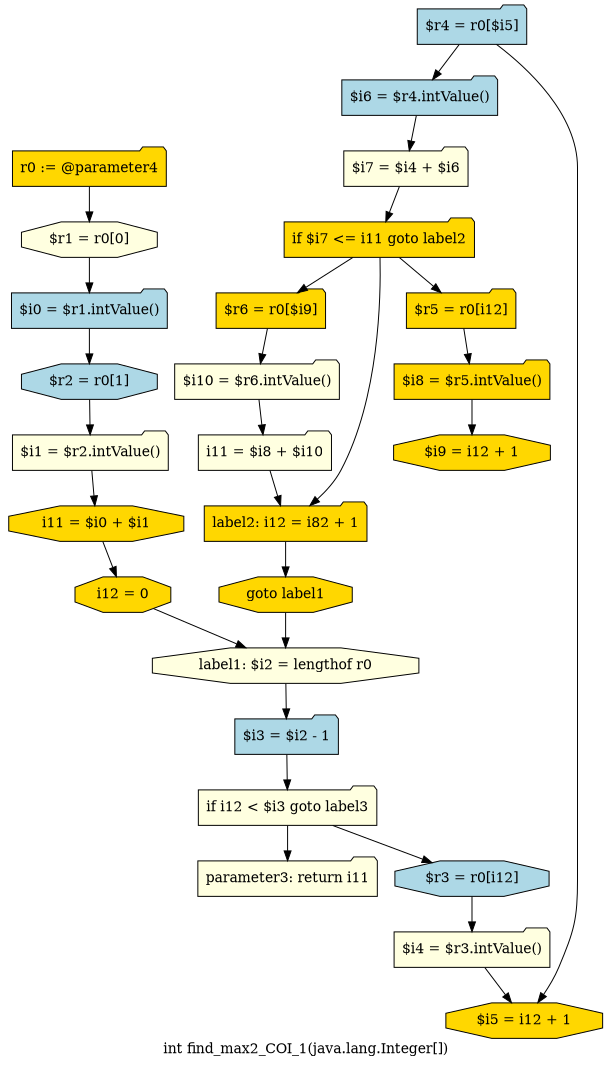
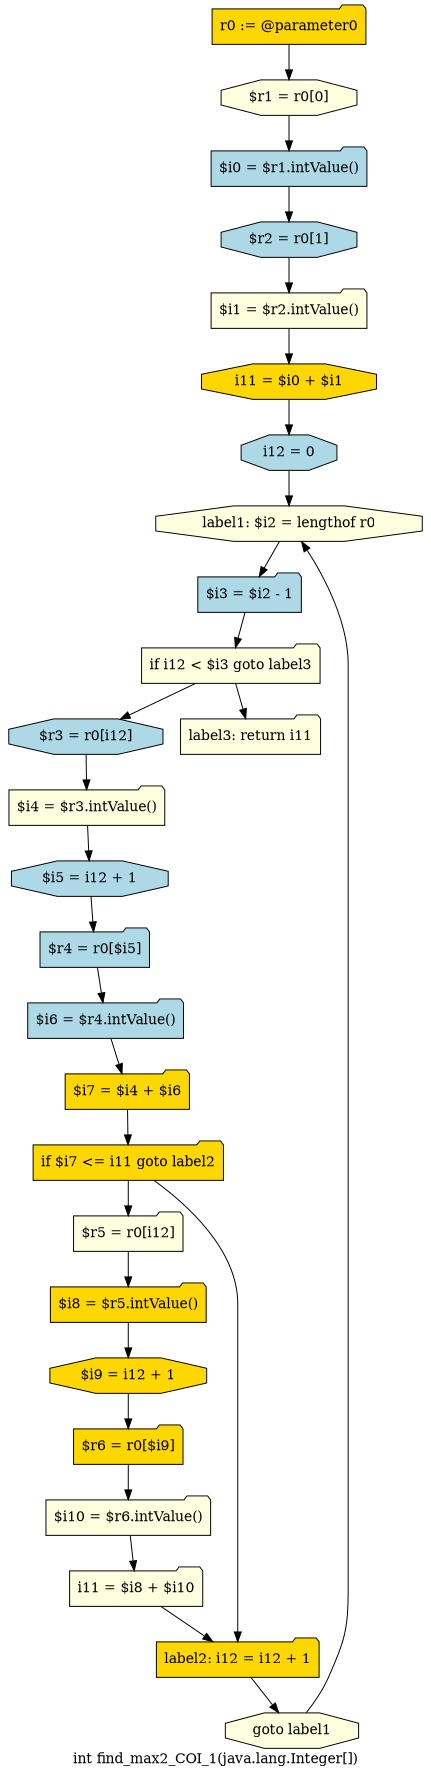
(89, 169) -> (289, 27)
(406, 169) -> (127, 1092)
(329, 272) -> (128, 1406)
(461, 311) -> (128, 1234)
(578, 508) -> (92, 909)
(286, 524) -> (238, 1660)
(123, 595) -> (289, 453)
(286, 595) -> (292, 1731)
(288, 879) -> (251, 737)
(524, 1021) -> (90, 879)
